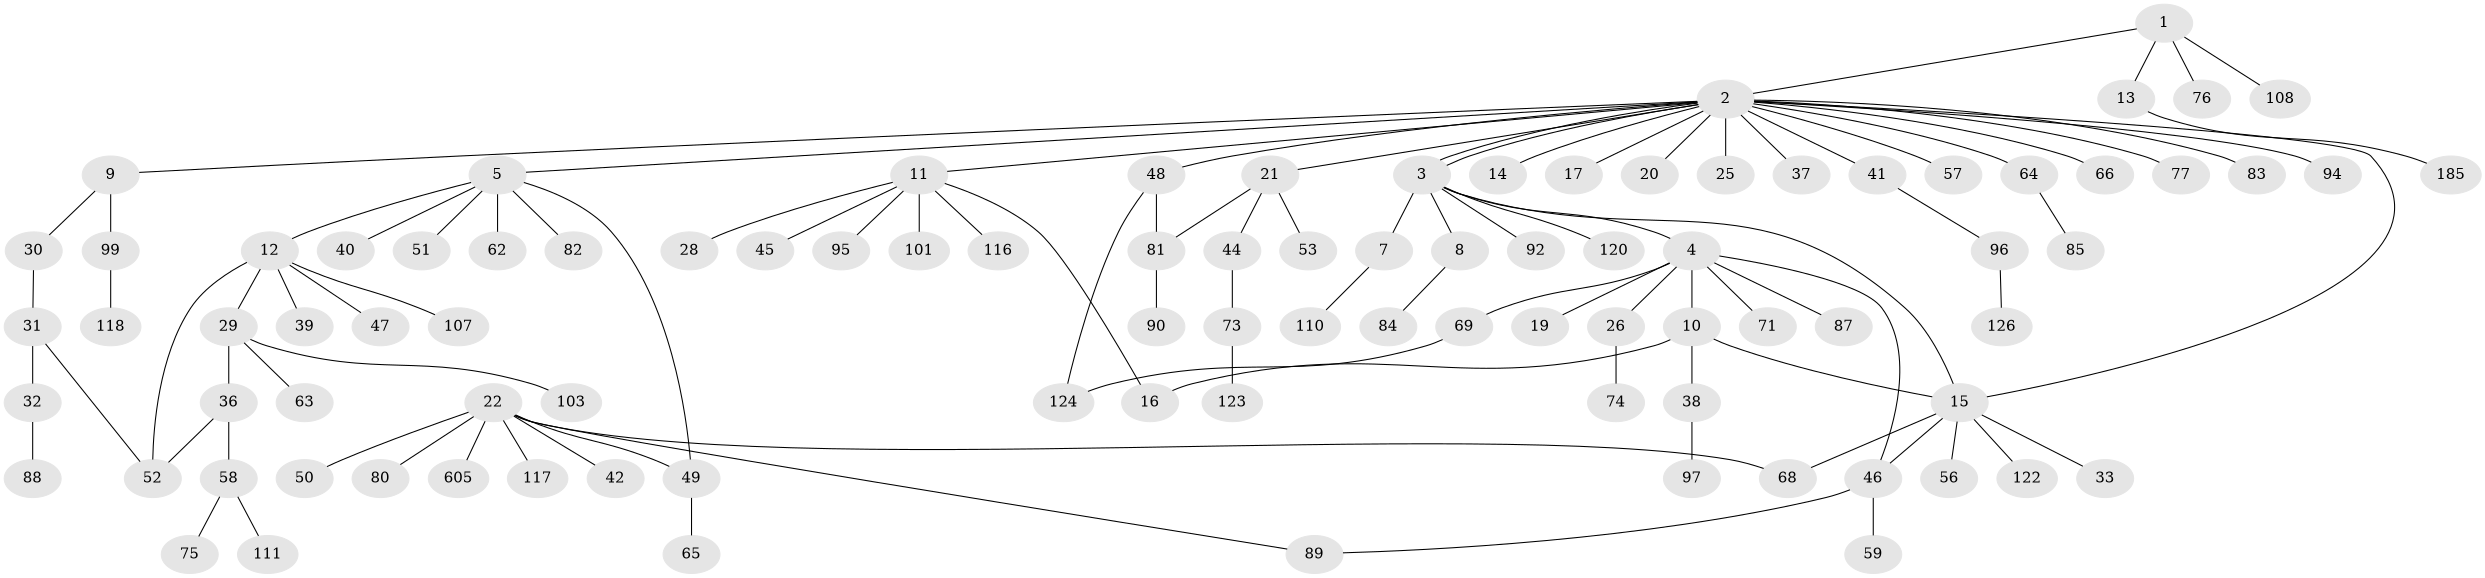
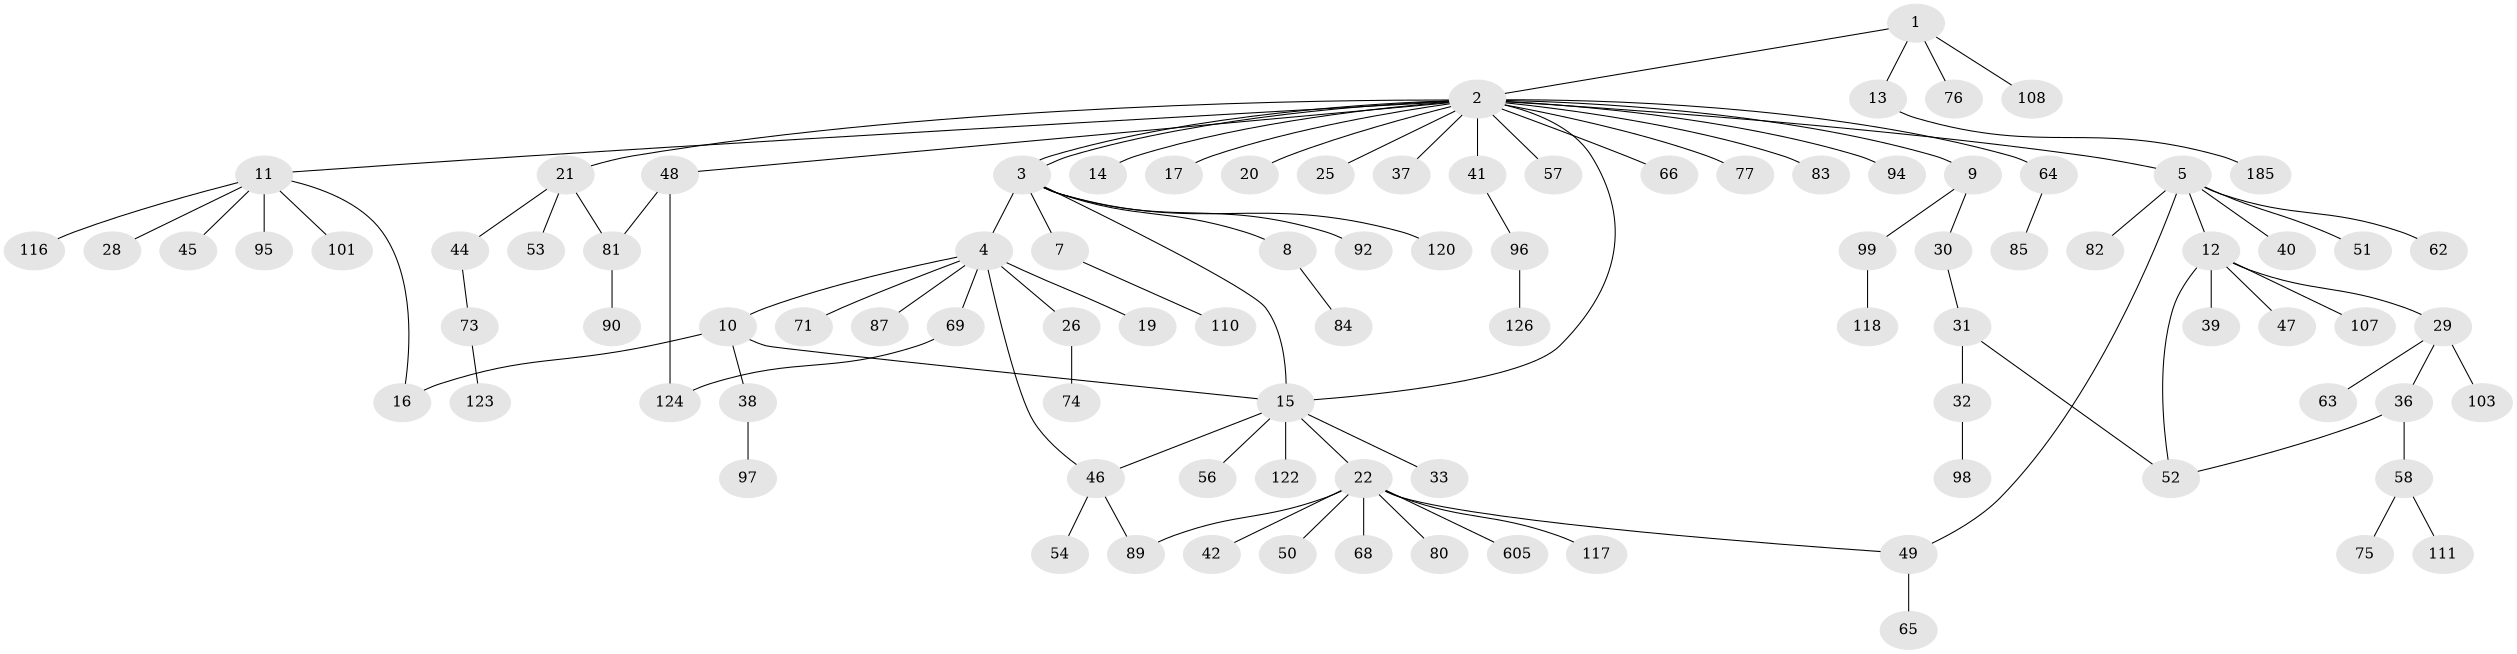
(1874, 441) -> (1325, 441)
(33, 479) -> (1962, 479)
(1873, 554) -> (1060, 554)
